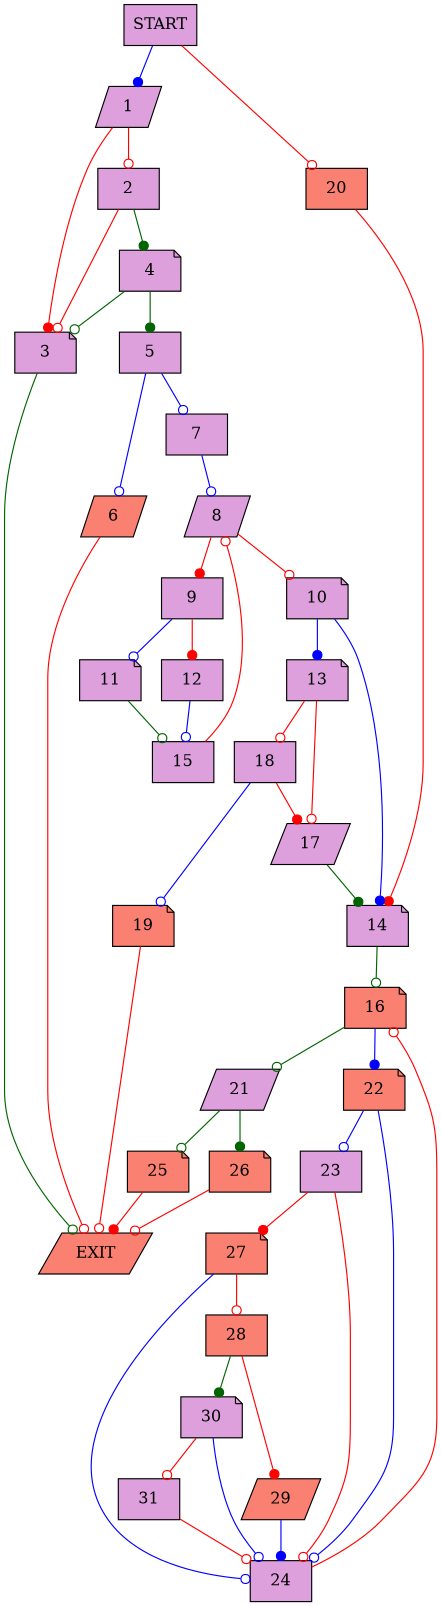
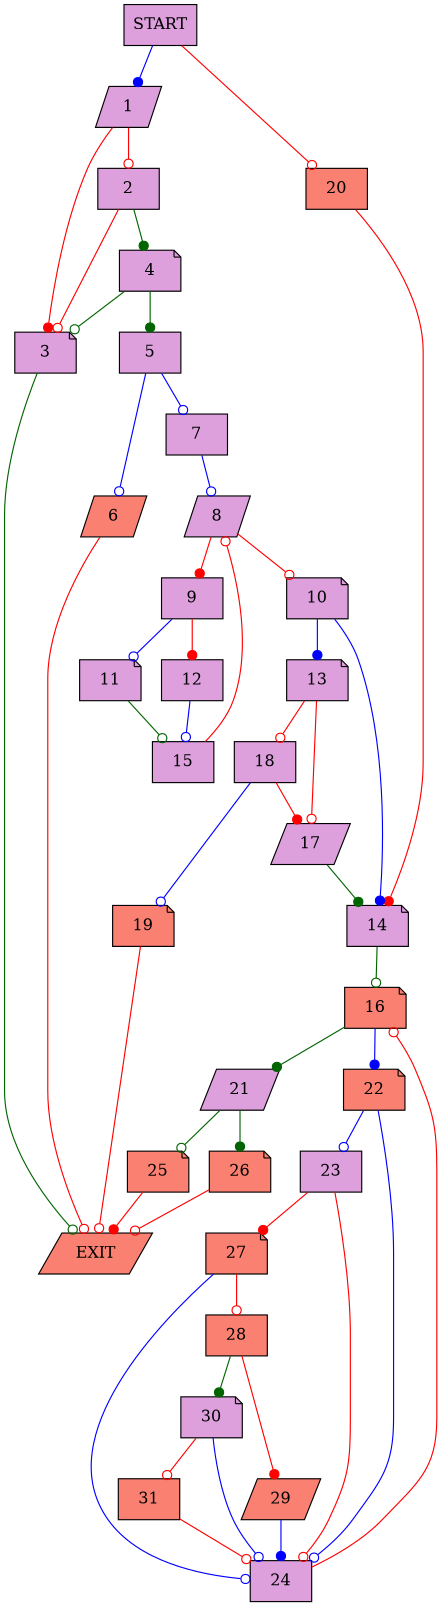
(313, 1046) -> (313, 1046)
(149, 1499) -> (149, 1499)
